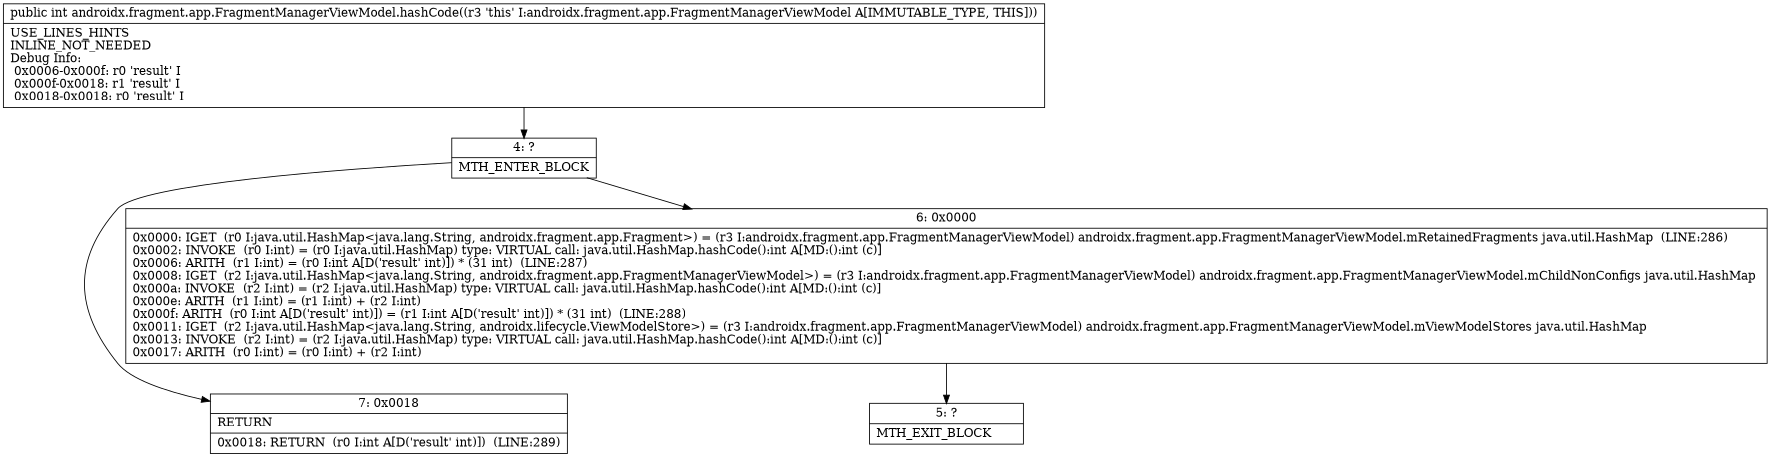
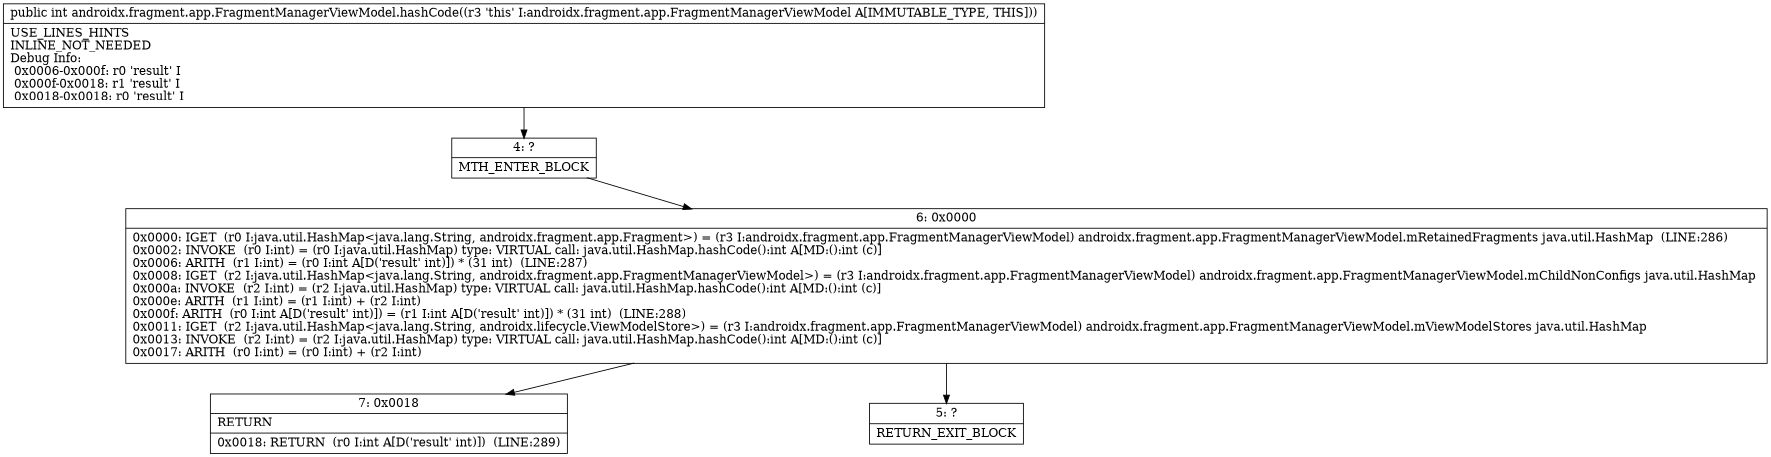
(152, 195) -> (574, 378)
(934, 434) -> (946, 434)
